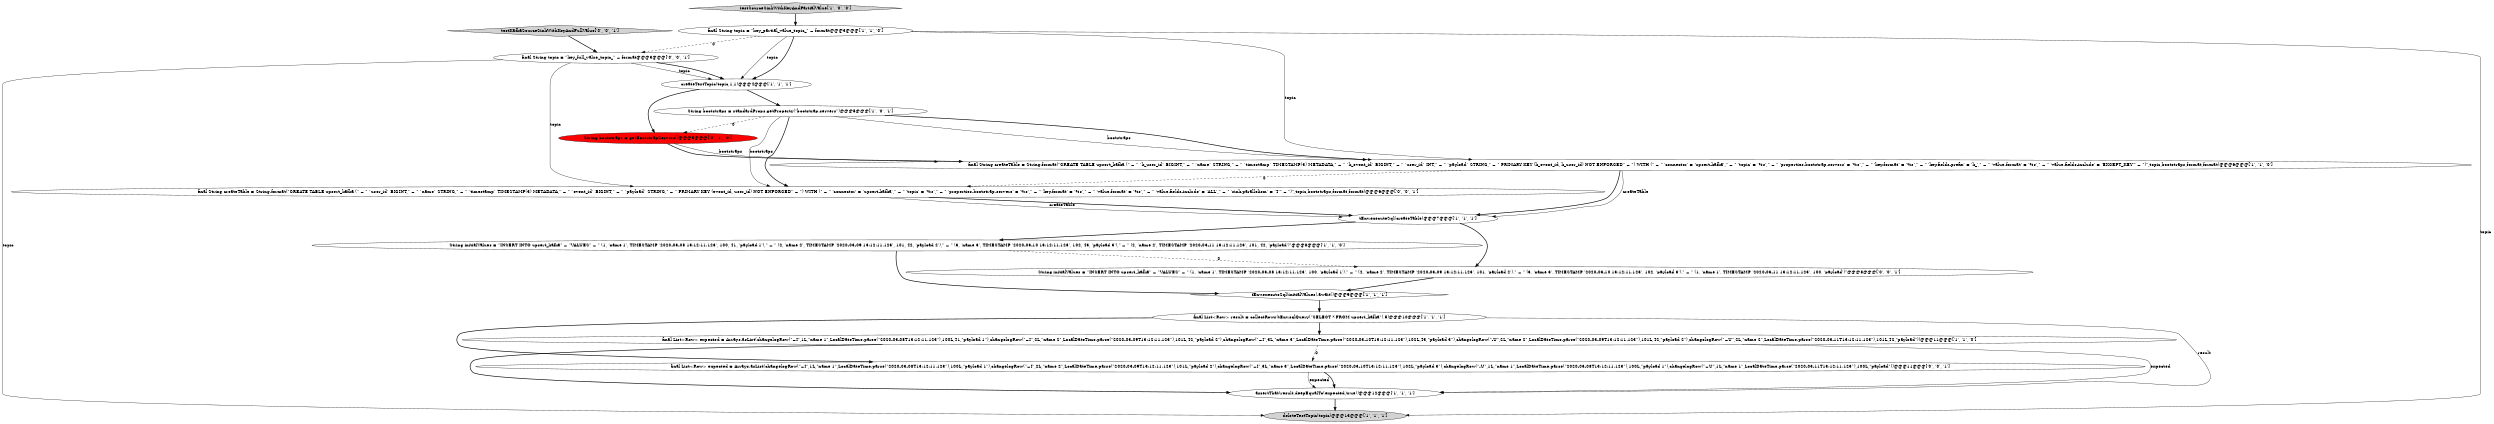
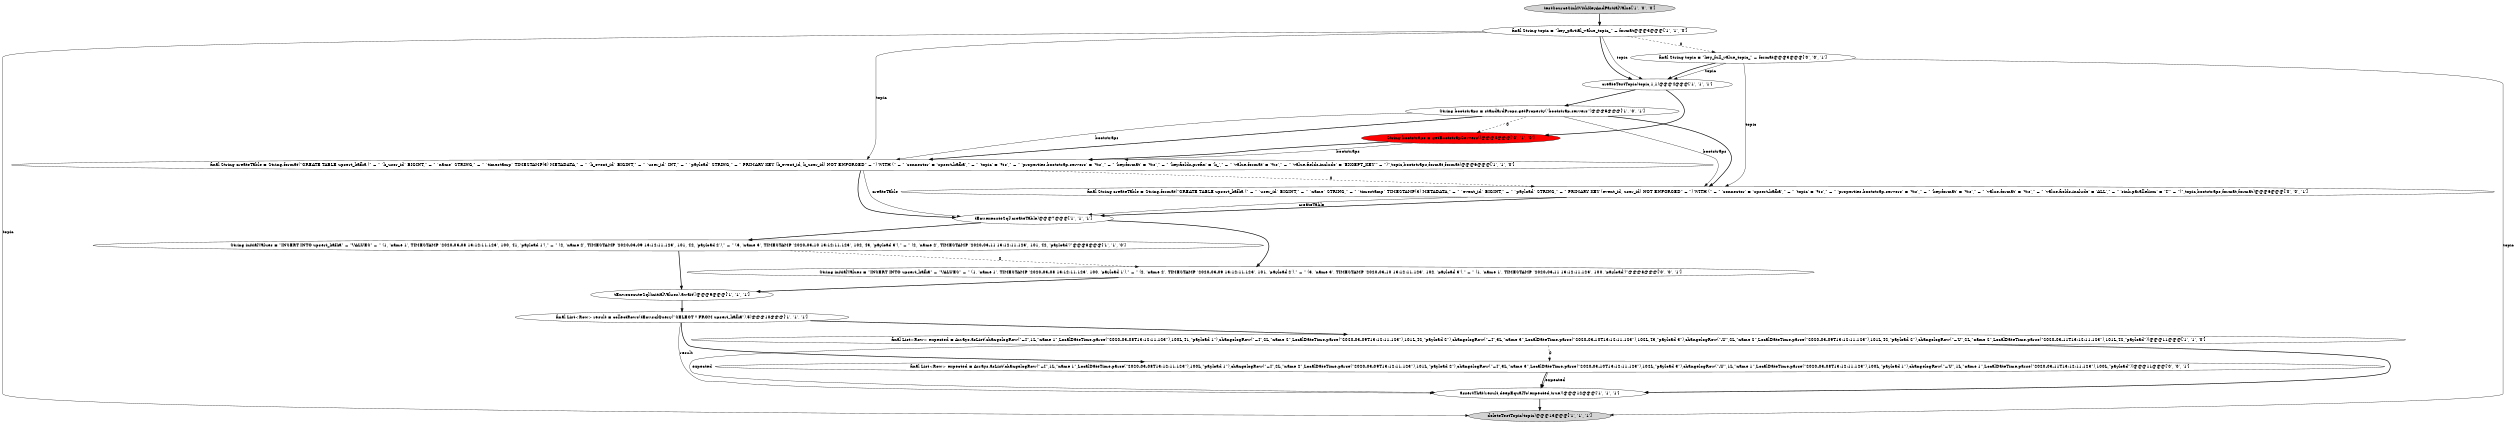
(796, 8) -> (1600, 8)
(560, 31) -> none
(1319, 295) -> (682, 295)
